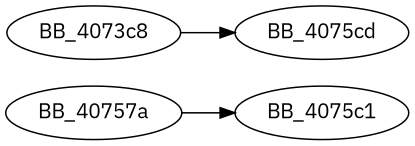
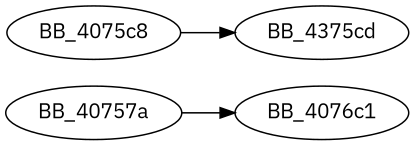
(94, 33) -> (94, 33)
(322, 33) -> (322, 33)
(322, 113) -> (322, 113)
